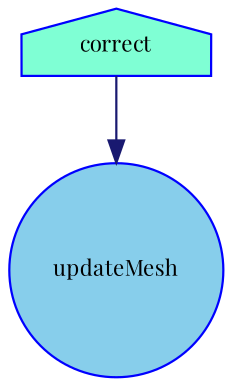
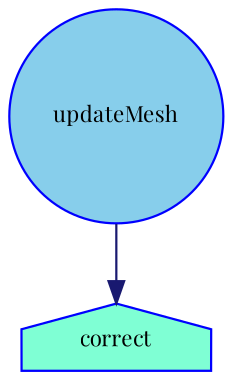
(116, 108) -> (116, 253)
